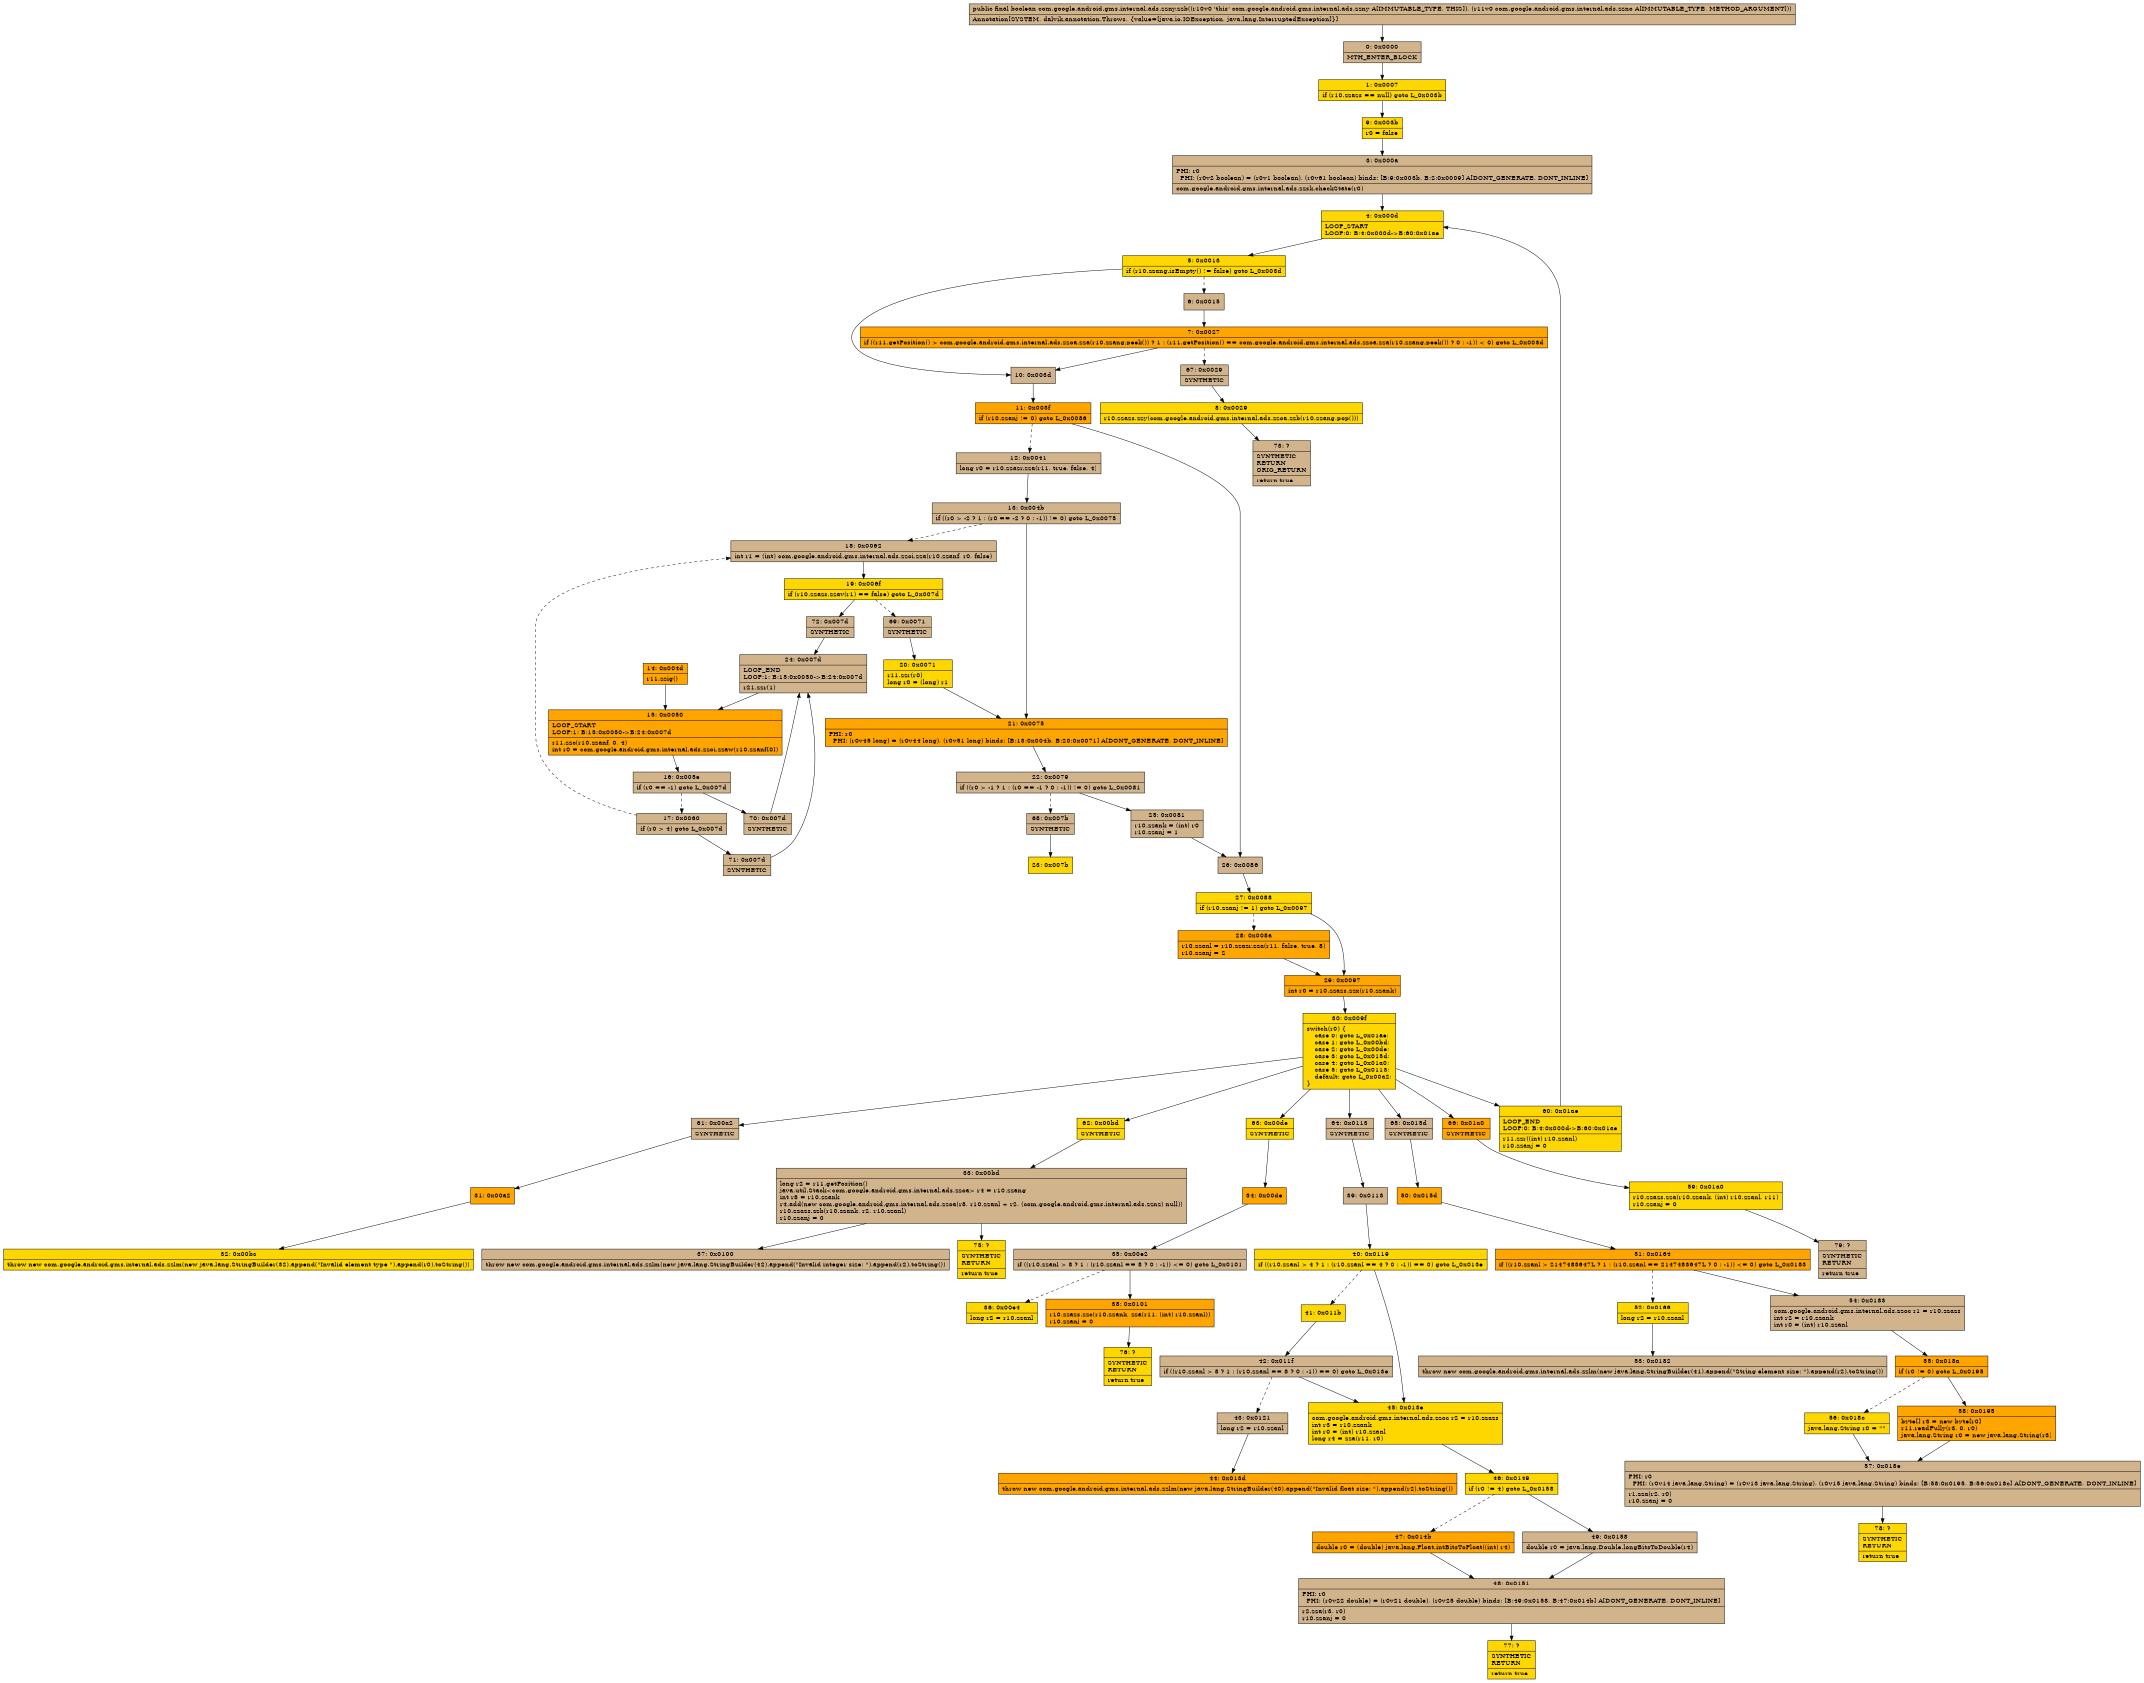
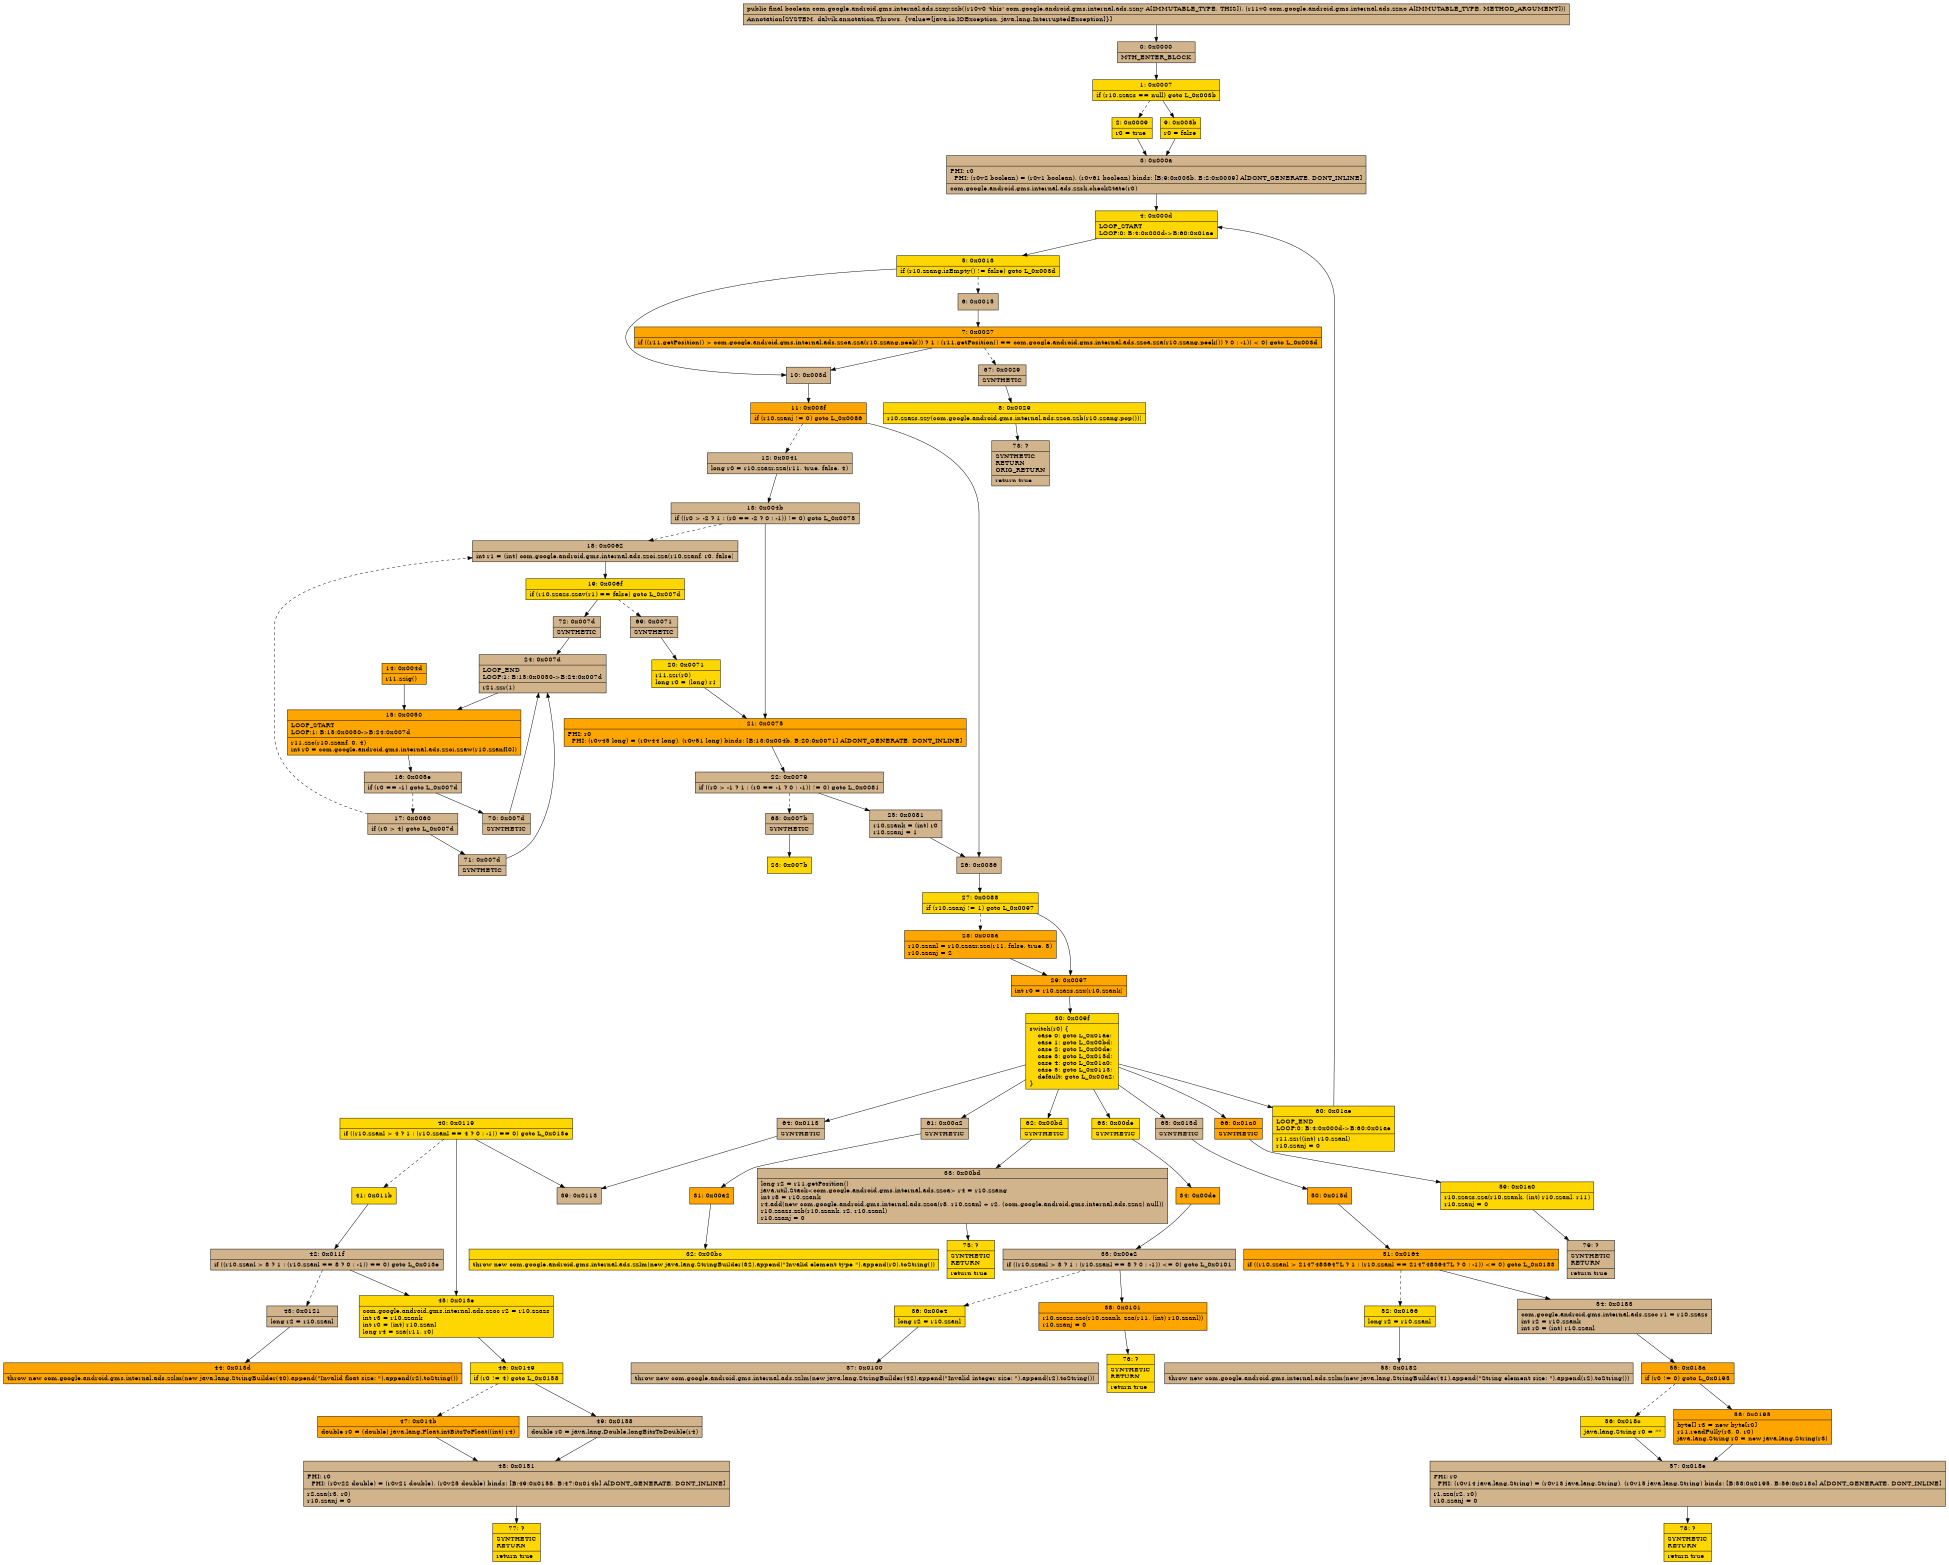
none -> (1132, 128)
(1368, 1224) -> (518, 1162)
(815, 1236) -> (899, 1343)
